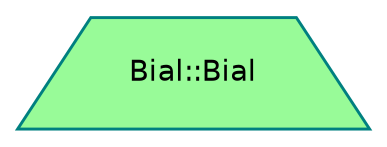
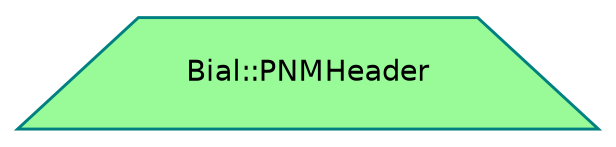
(194, 73) -> (308, 73)
